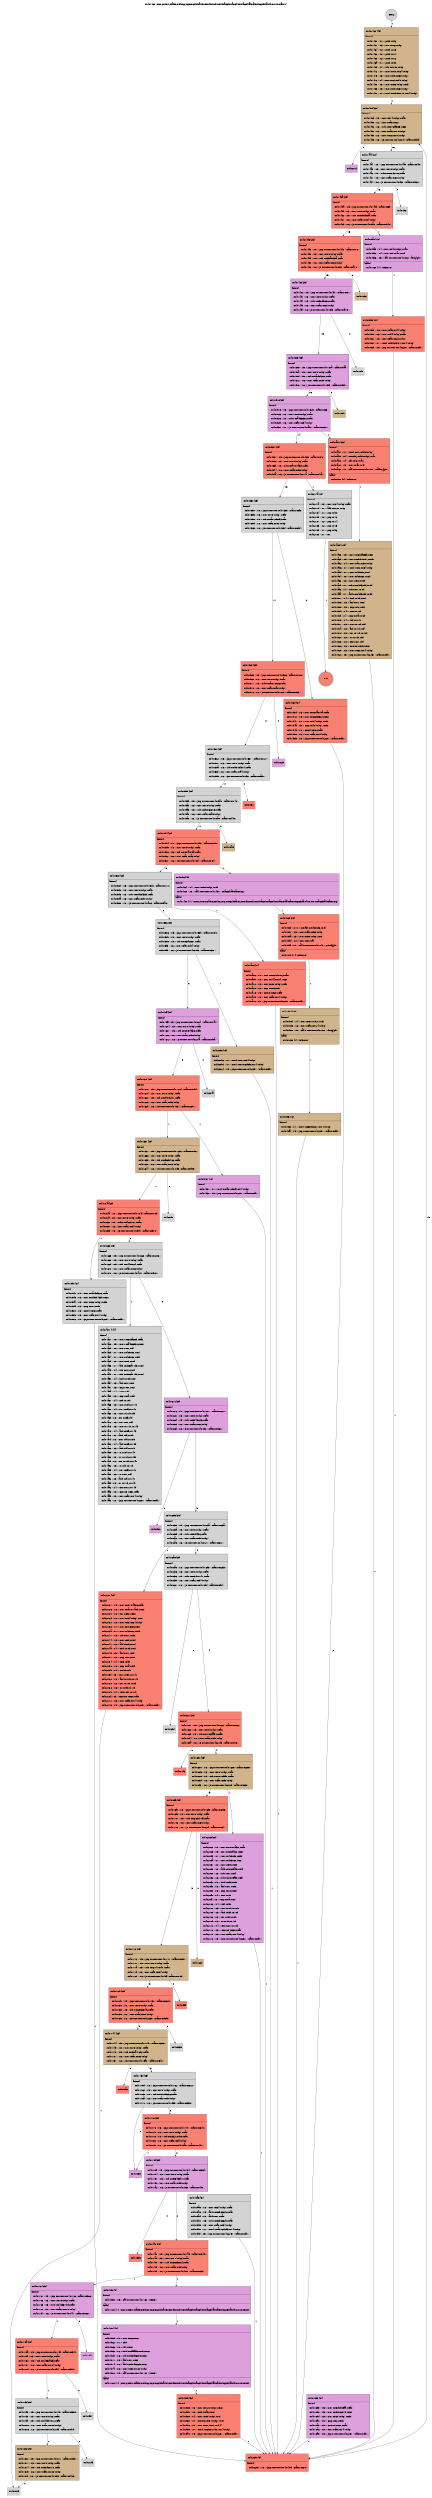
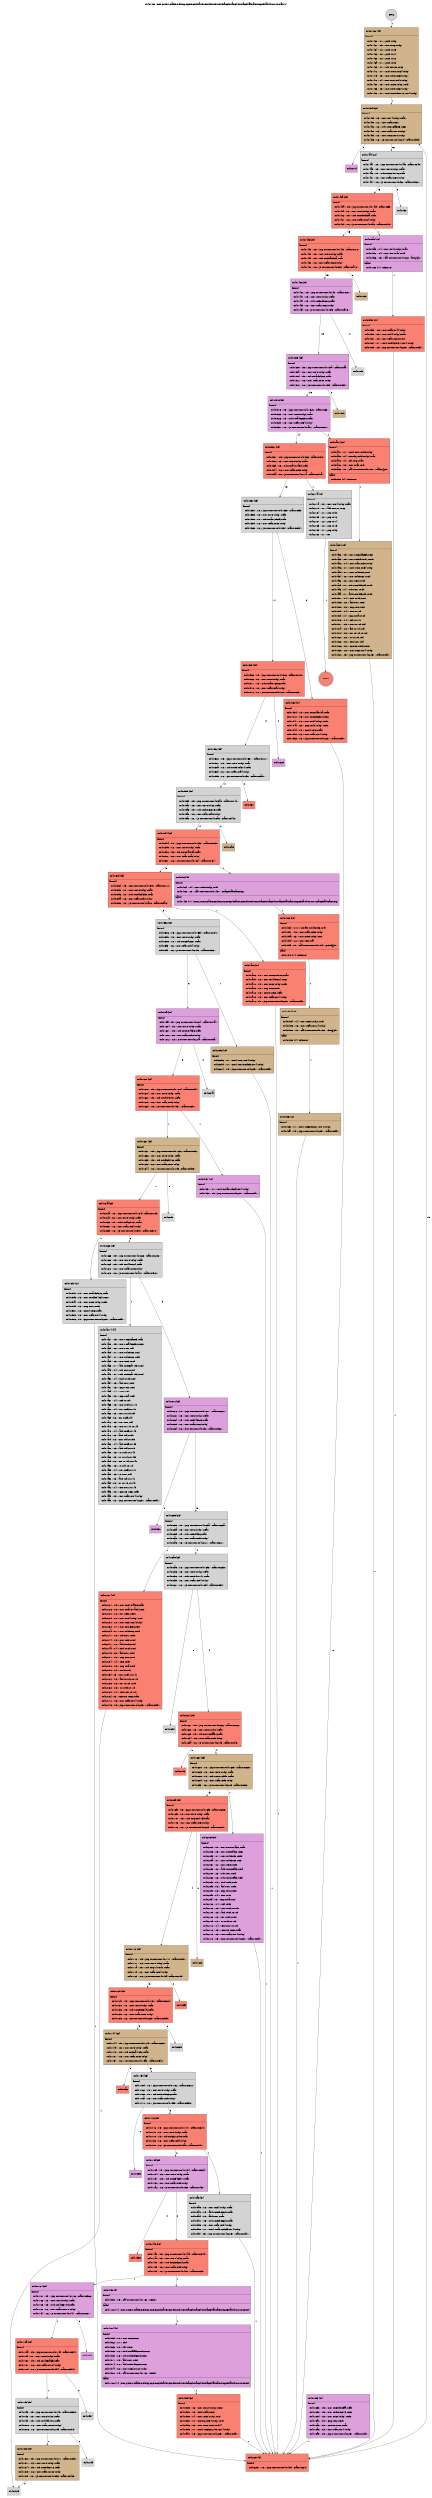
(326, 679) -> (326, 679)
(140, 890) -> (140, 890)
(192, 1888) -> (192, 1888)
(142, 2158) -> (215, 2169)
